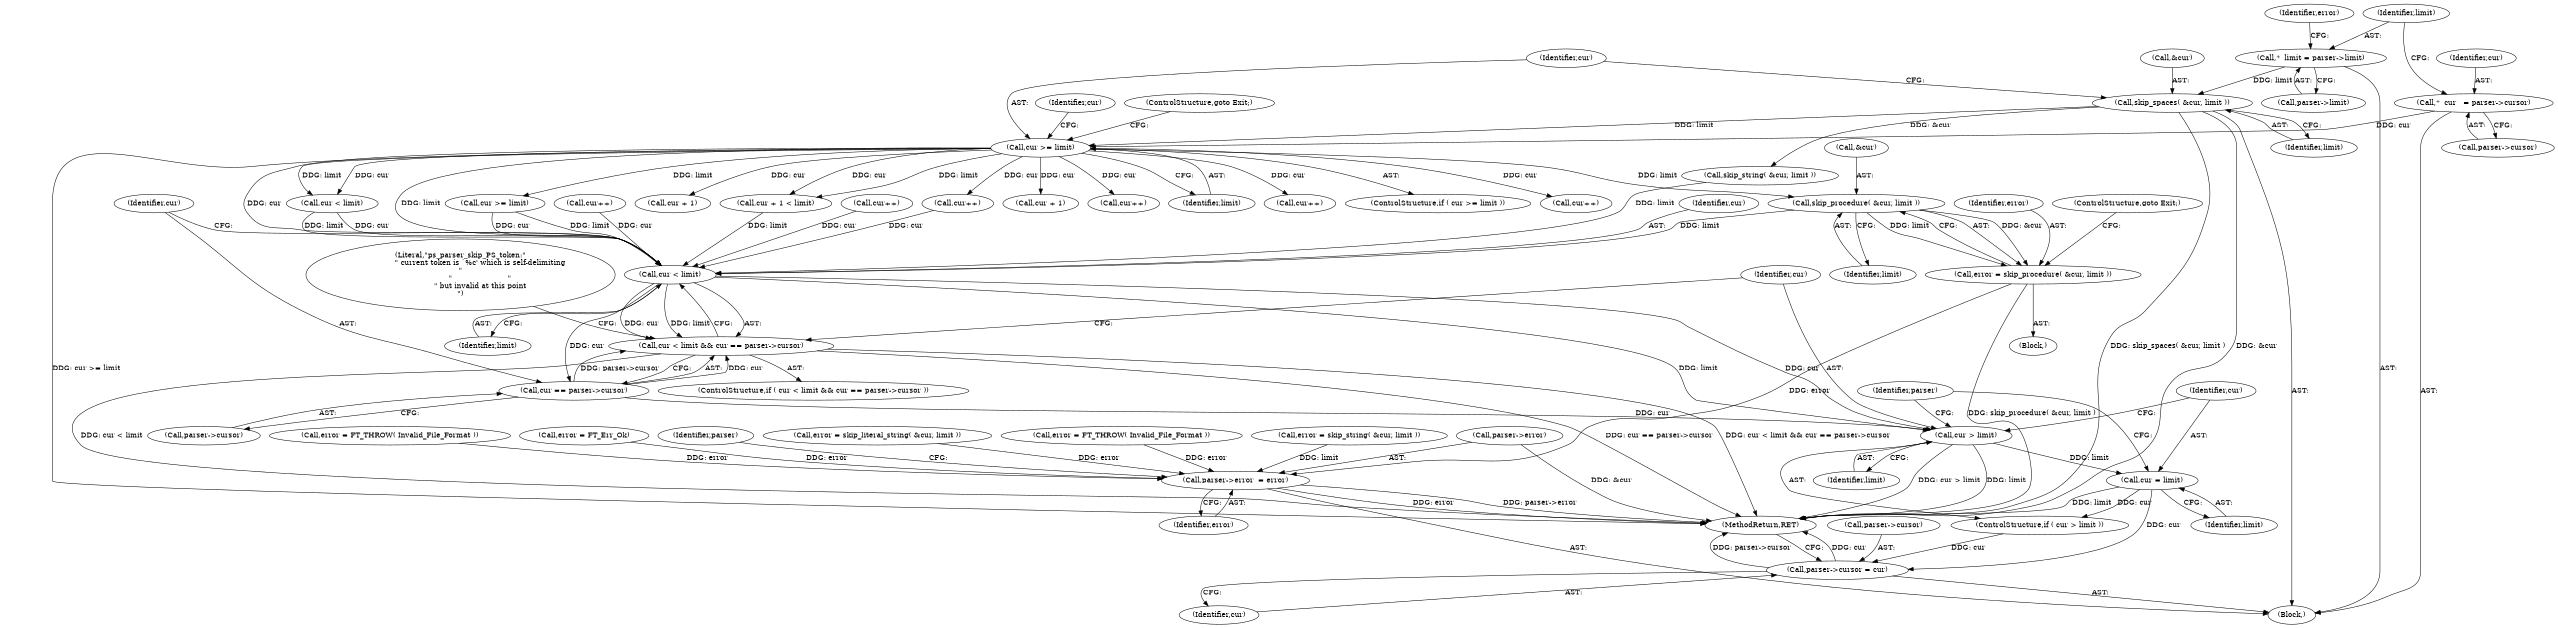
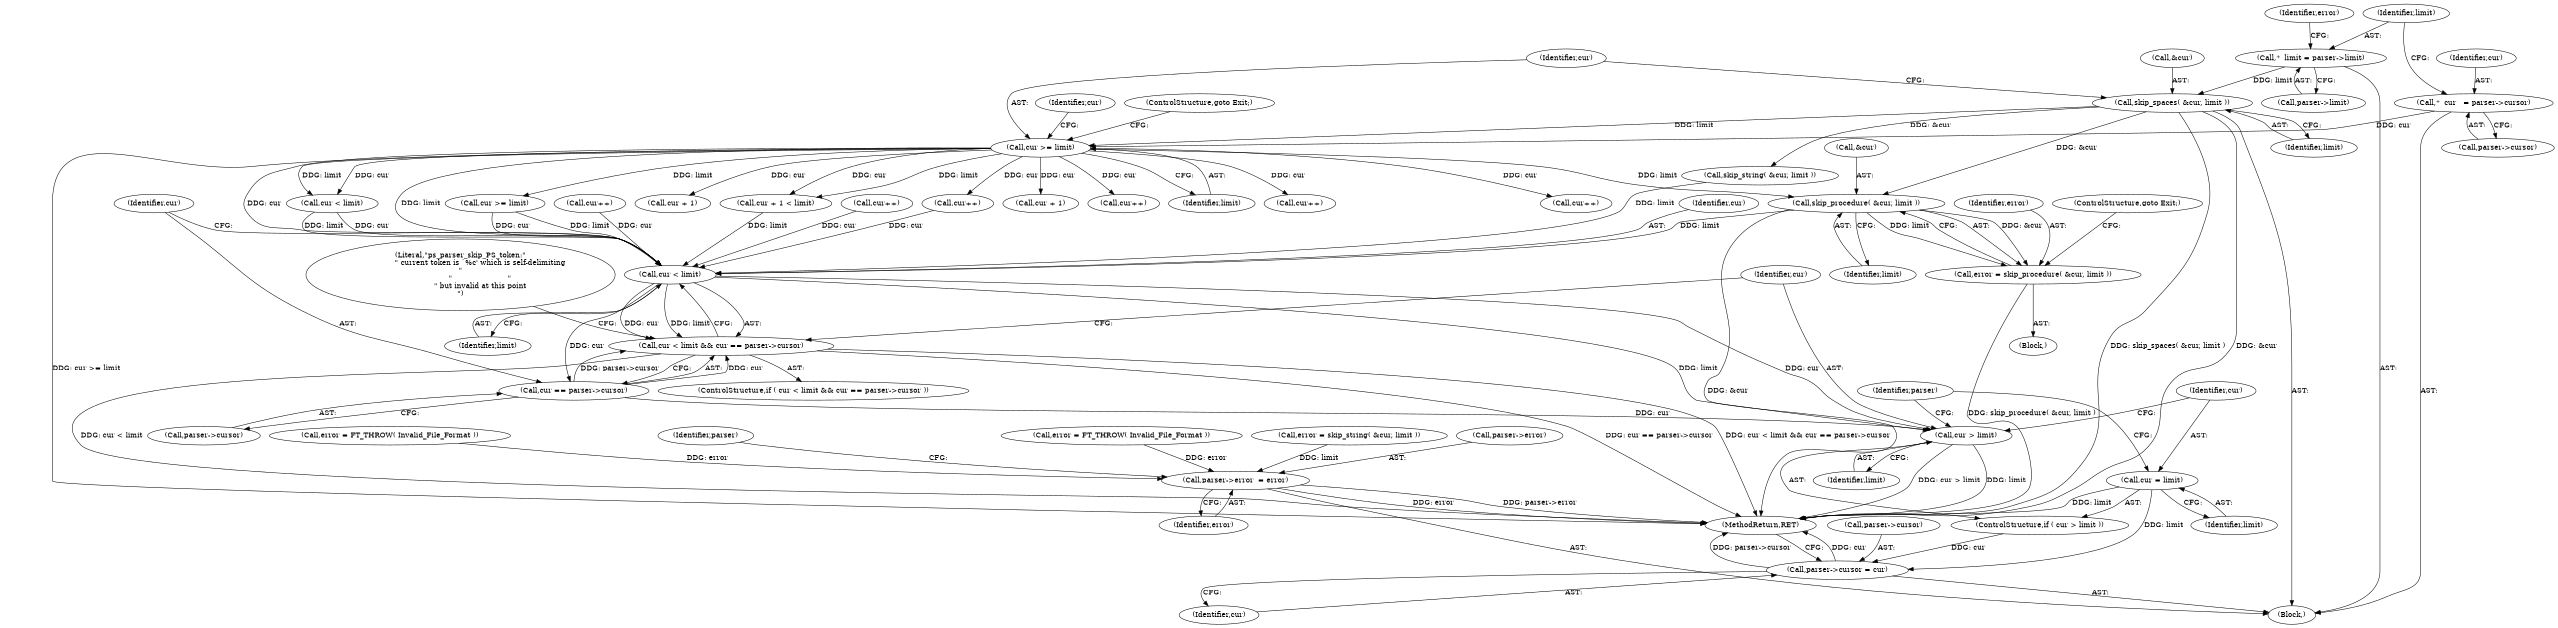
none -> (2017, 152)
(1438, 204) -> none
(1699, 413) -> none
(584, 436) -> none
(877, 436) -> none
(2055, 458) -> none
(1608, 498) -> (1705, 395)
(2135, 503) -> (2135, 503)
(2164, 525) -> (2164, 525)
